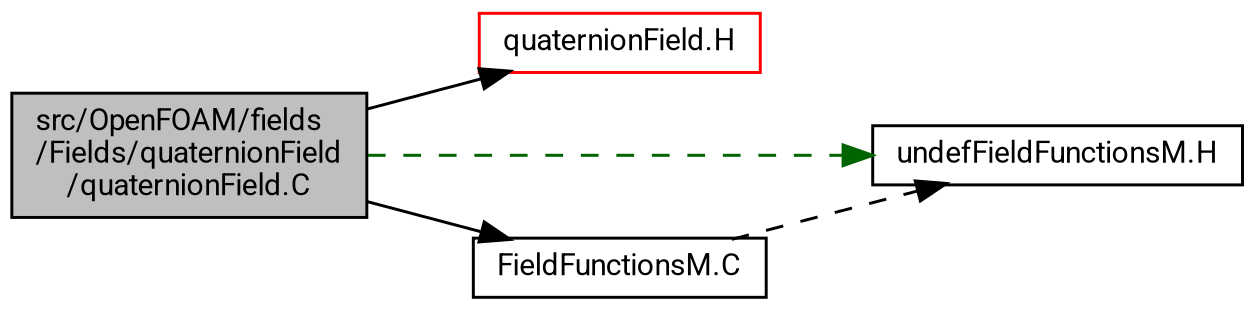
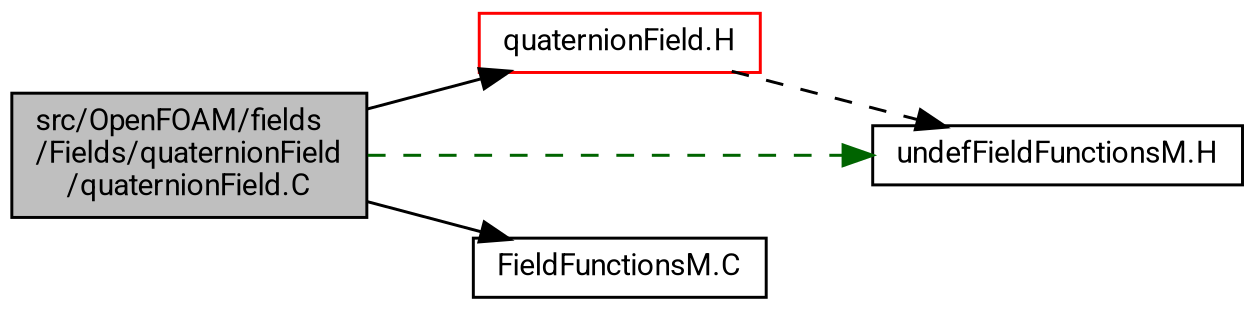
(824, 215) -> (824, 95)
